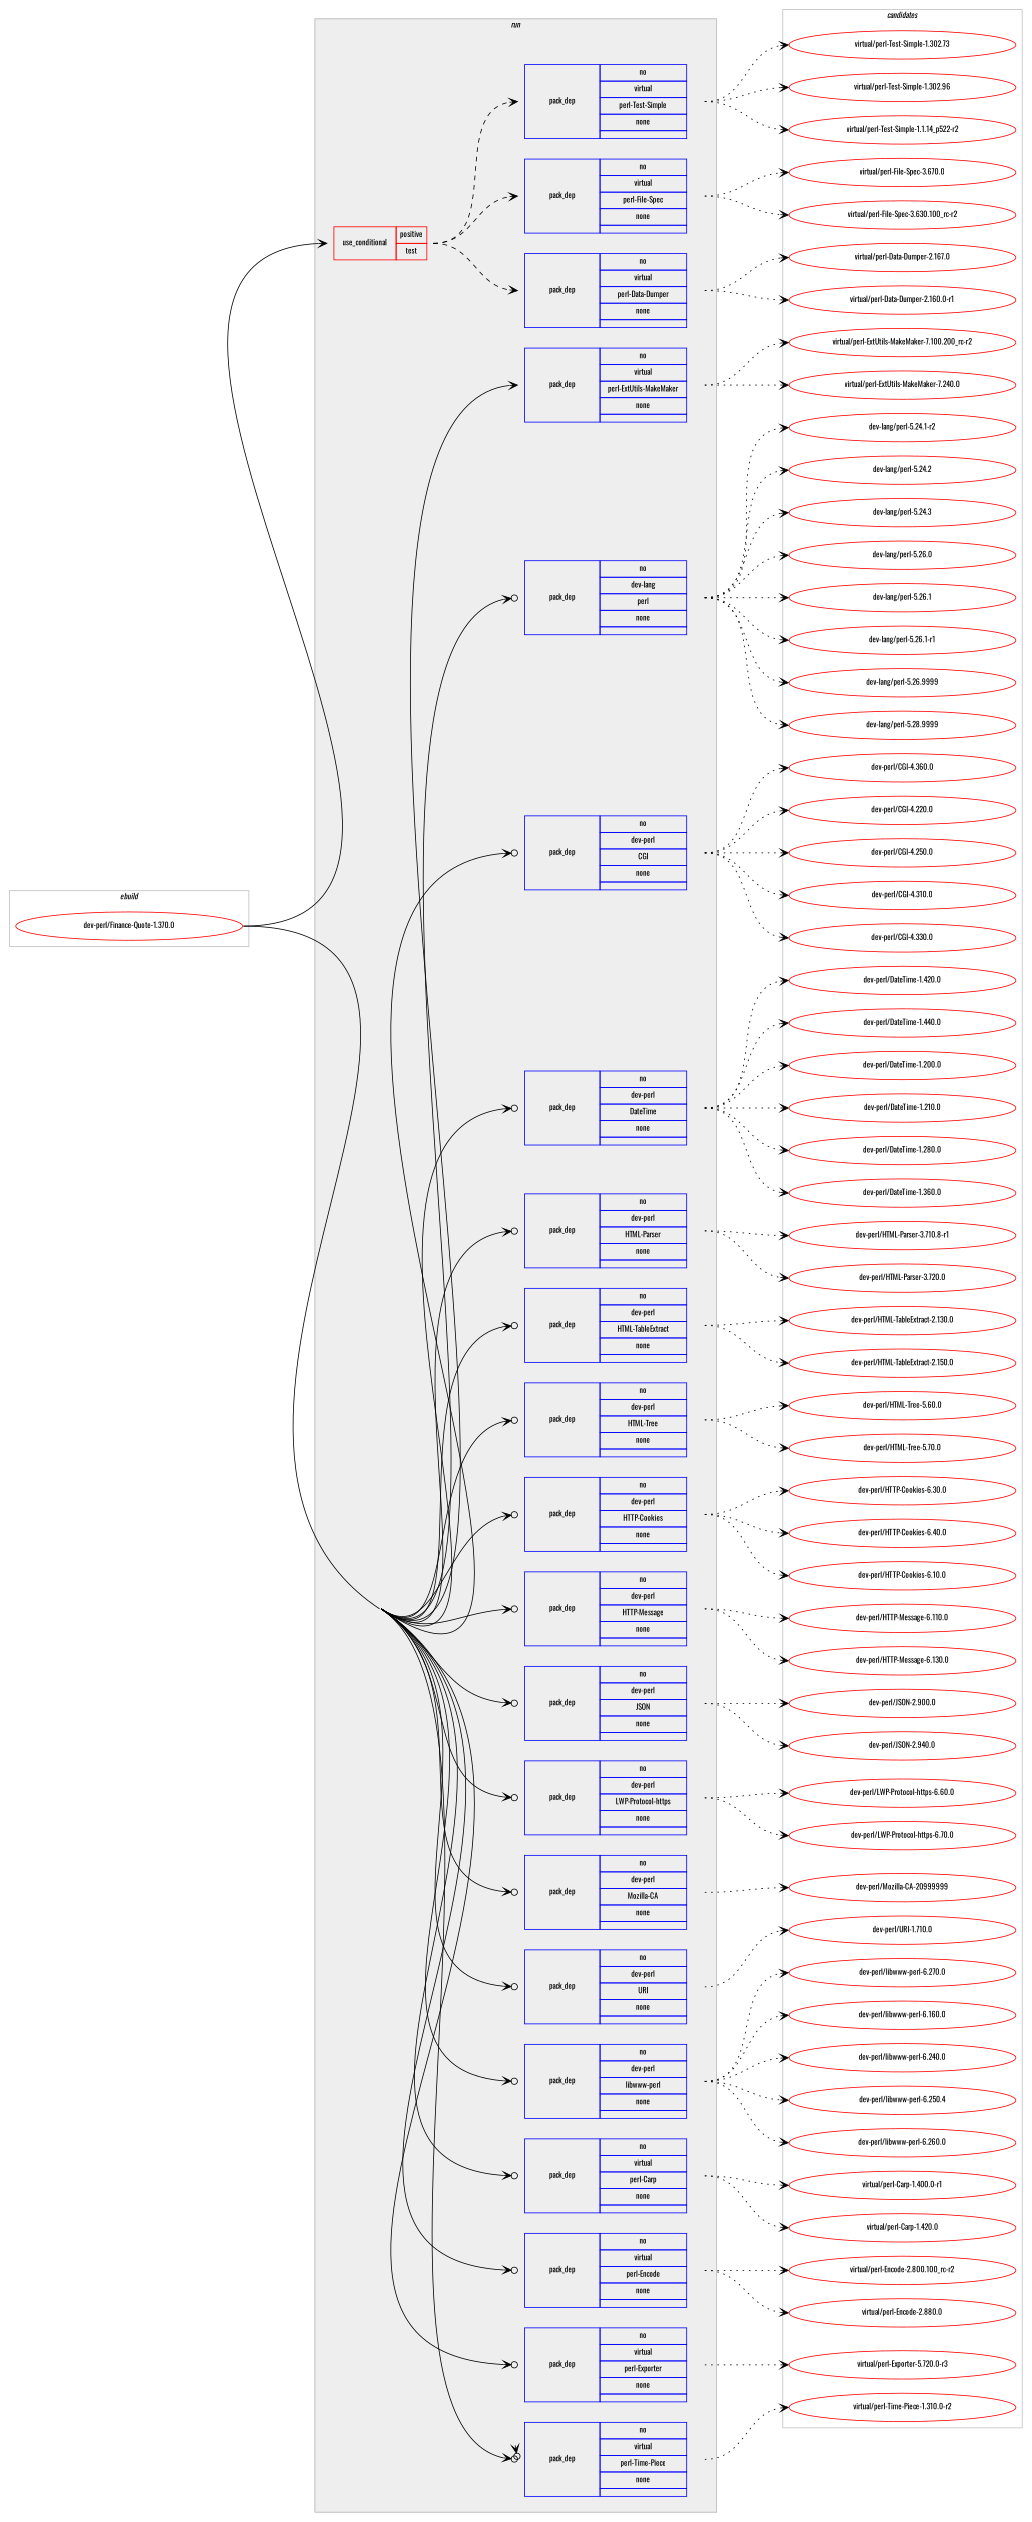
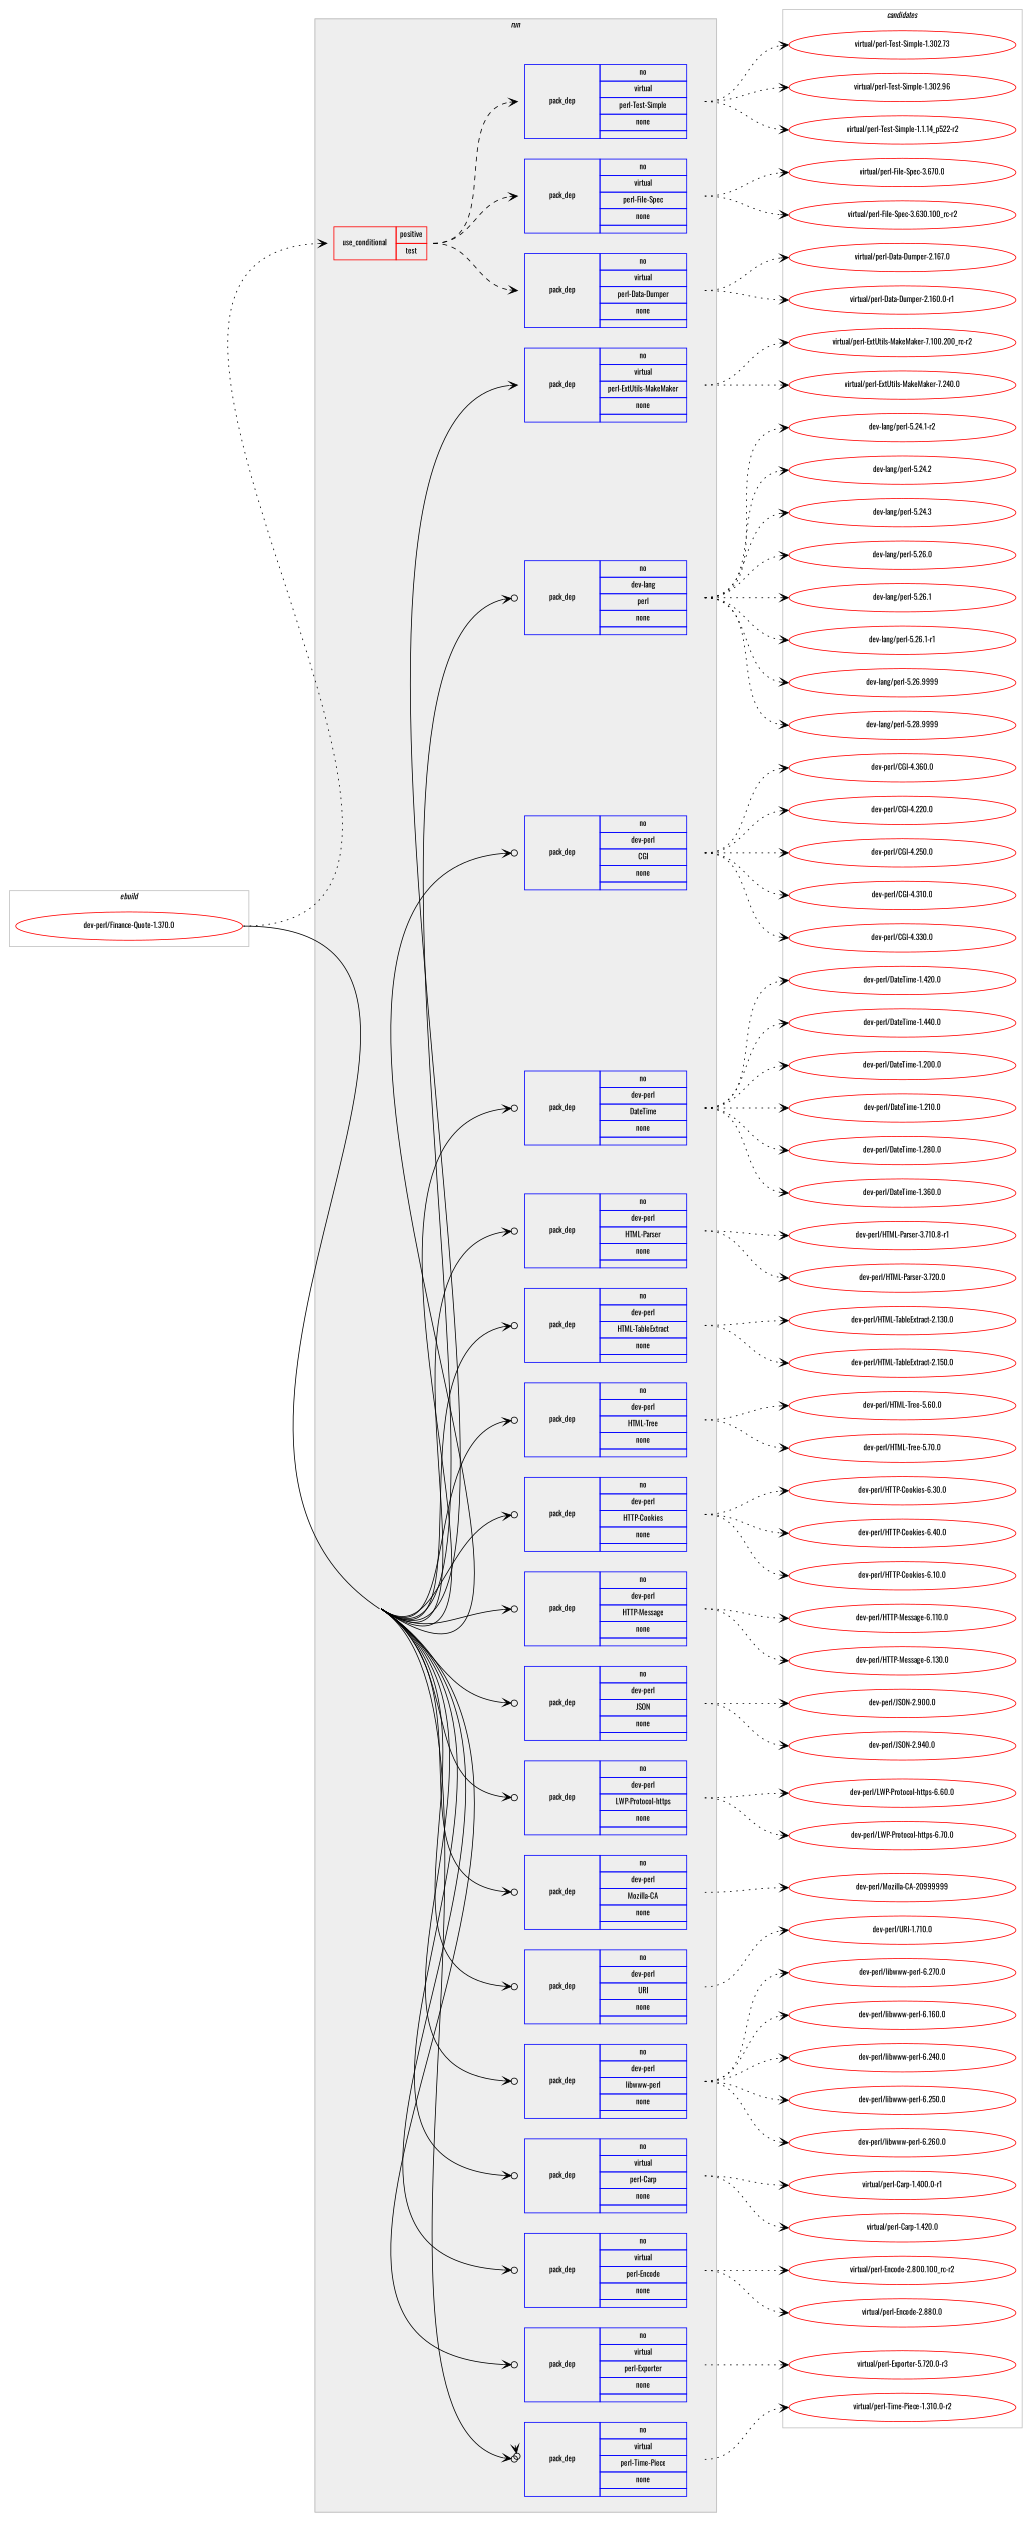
(286, 589) -> (286, 589)
(902, 2100) -> (902, 2100)
